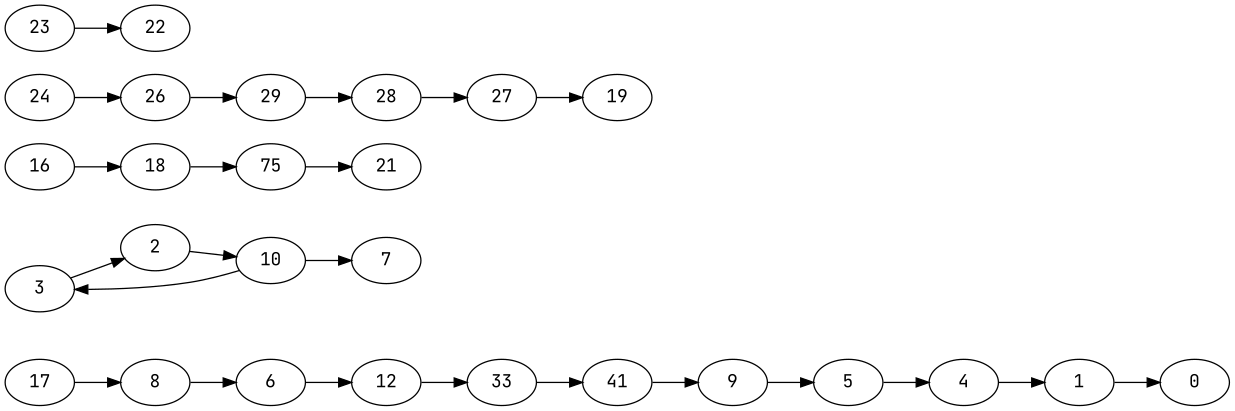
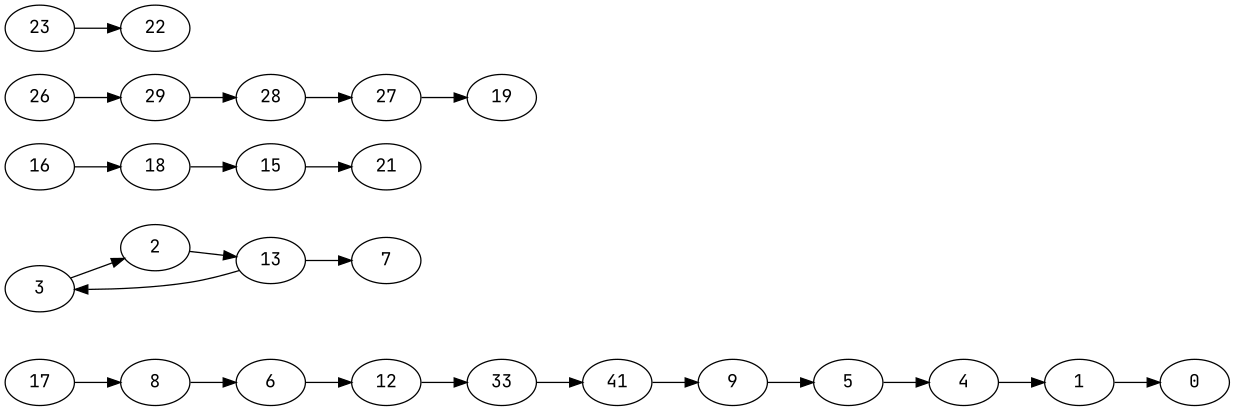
(40, 98) -> none
(271, 167) -> (271, 167)
(271, 261) -> (271, 261)
